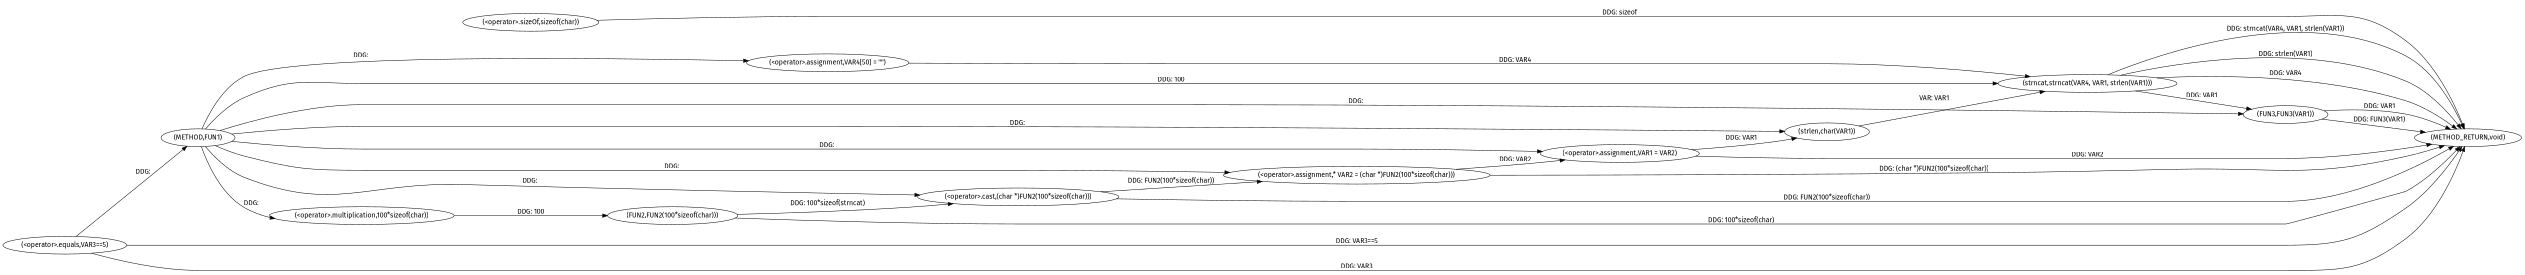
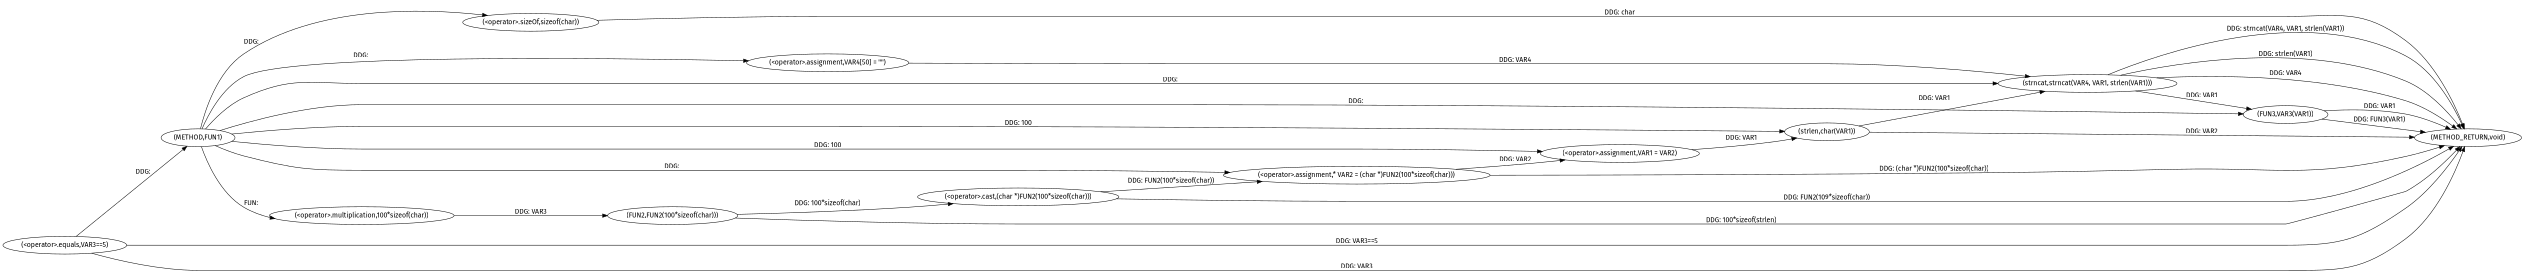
(1620, 13) -> (1620, 13)
(1171, 80) -> (1171, 80)
(1934, 99) -> (1934, 99)
(2286, 115) -> (2286, 115)
(1018, 123) -> (1018, 123)
(828, 145) -> (828, 145)
(2062, 158) -> (2139, 135)
(553, 187) -> (316, 23)
(1827, 198) -> (1827, 198)
(252, 204) -> (252, 204)
(828, 204) -> (828, 204)
(531, 212) -> (531, 212)
(1741, 220) -> (1741, 220)
